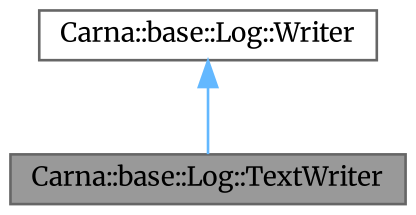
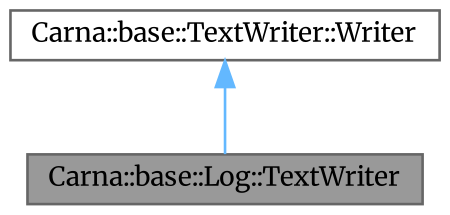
(208, 35) -> (225, 35)
